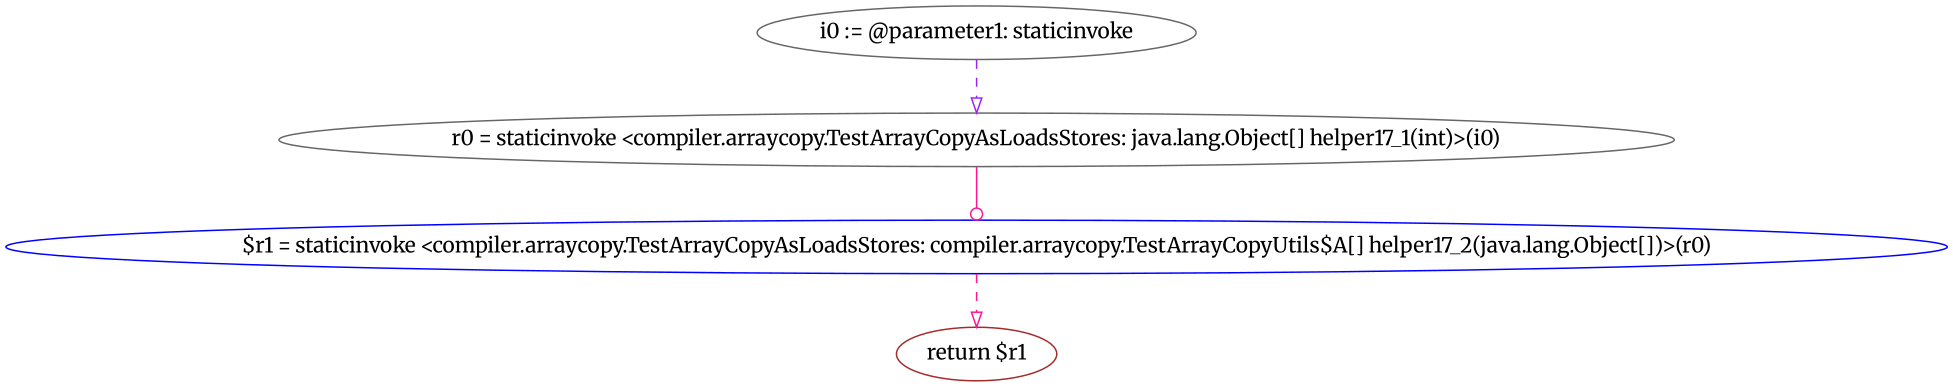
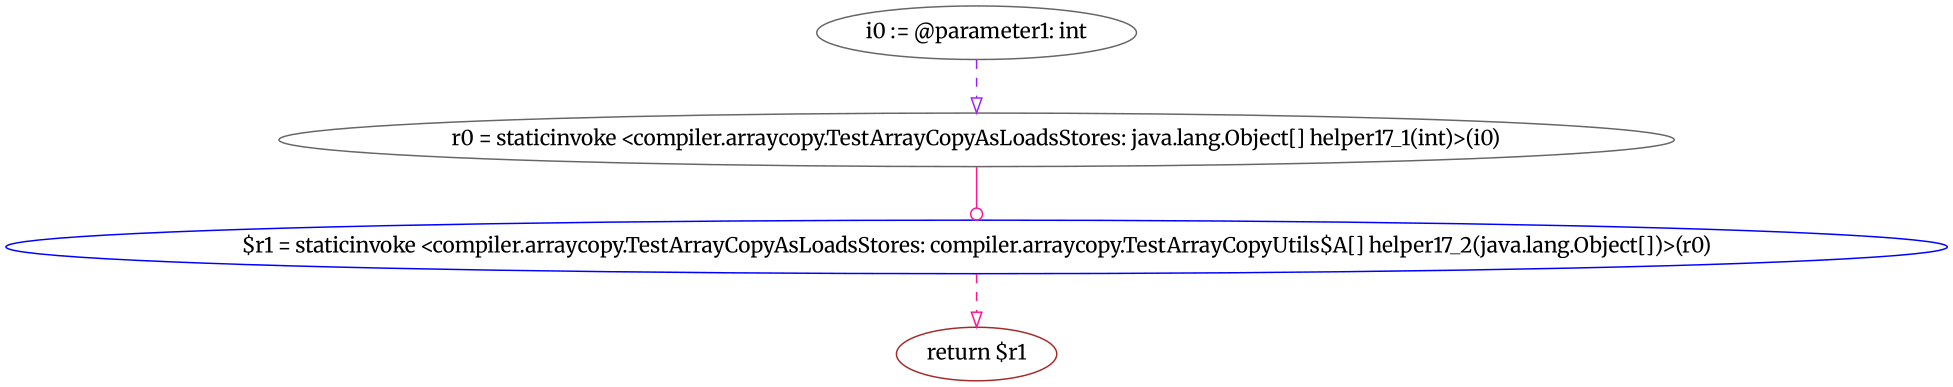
(977, 33) -> (977, 33)
